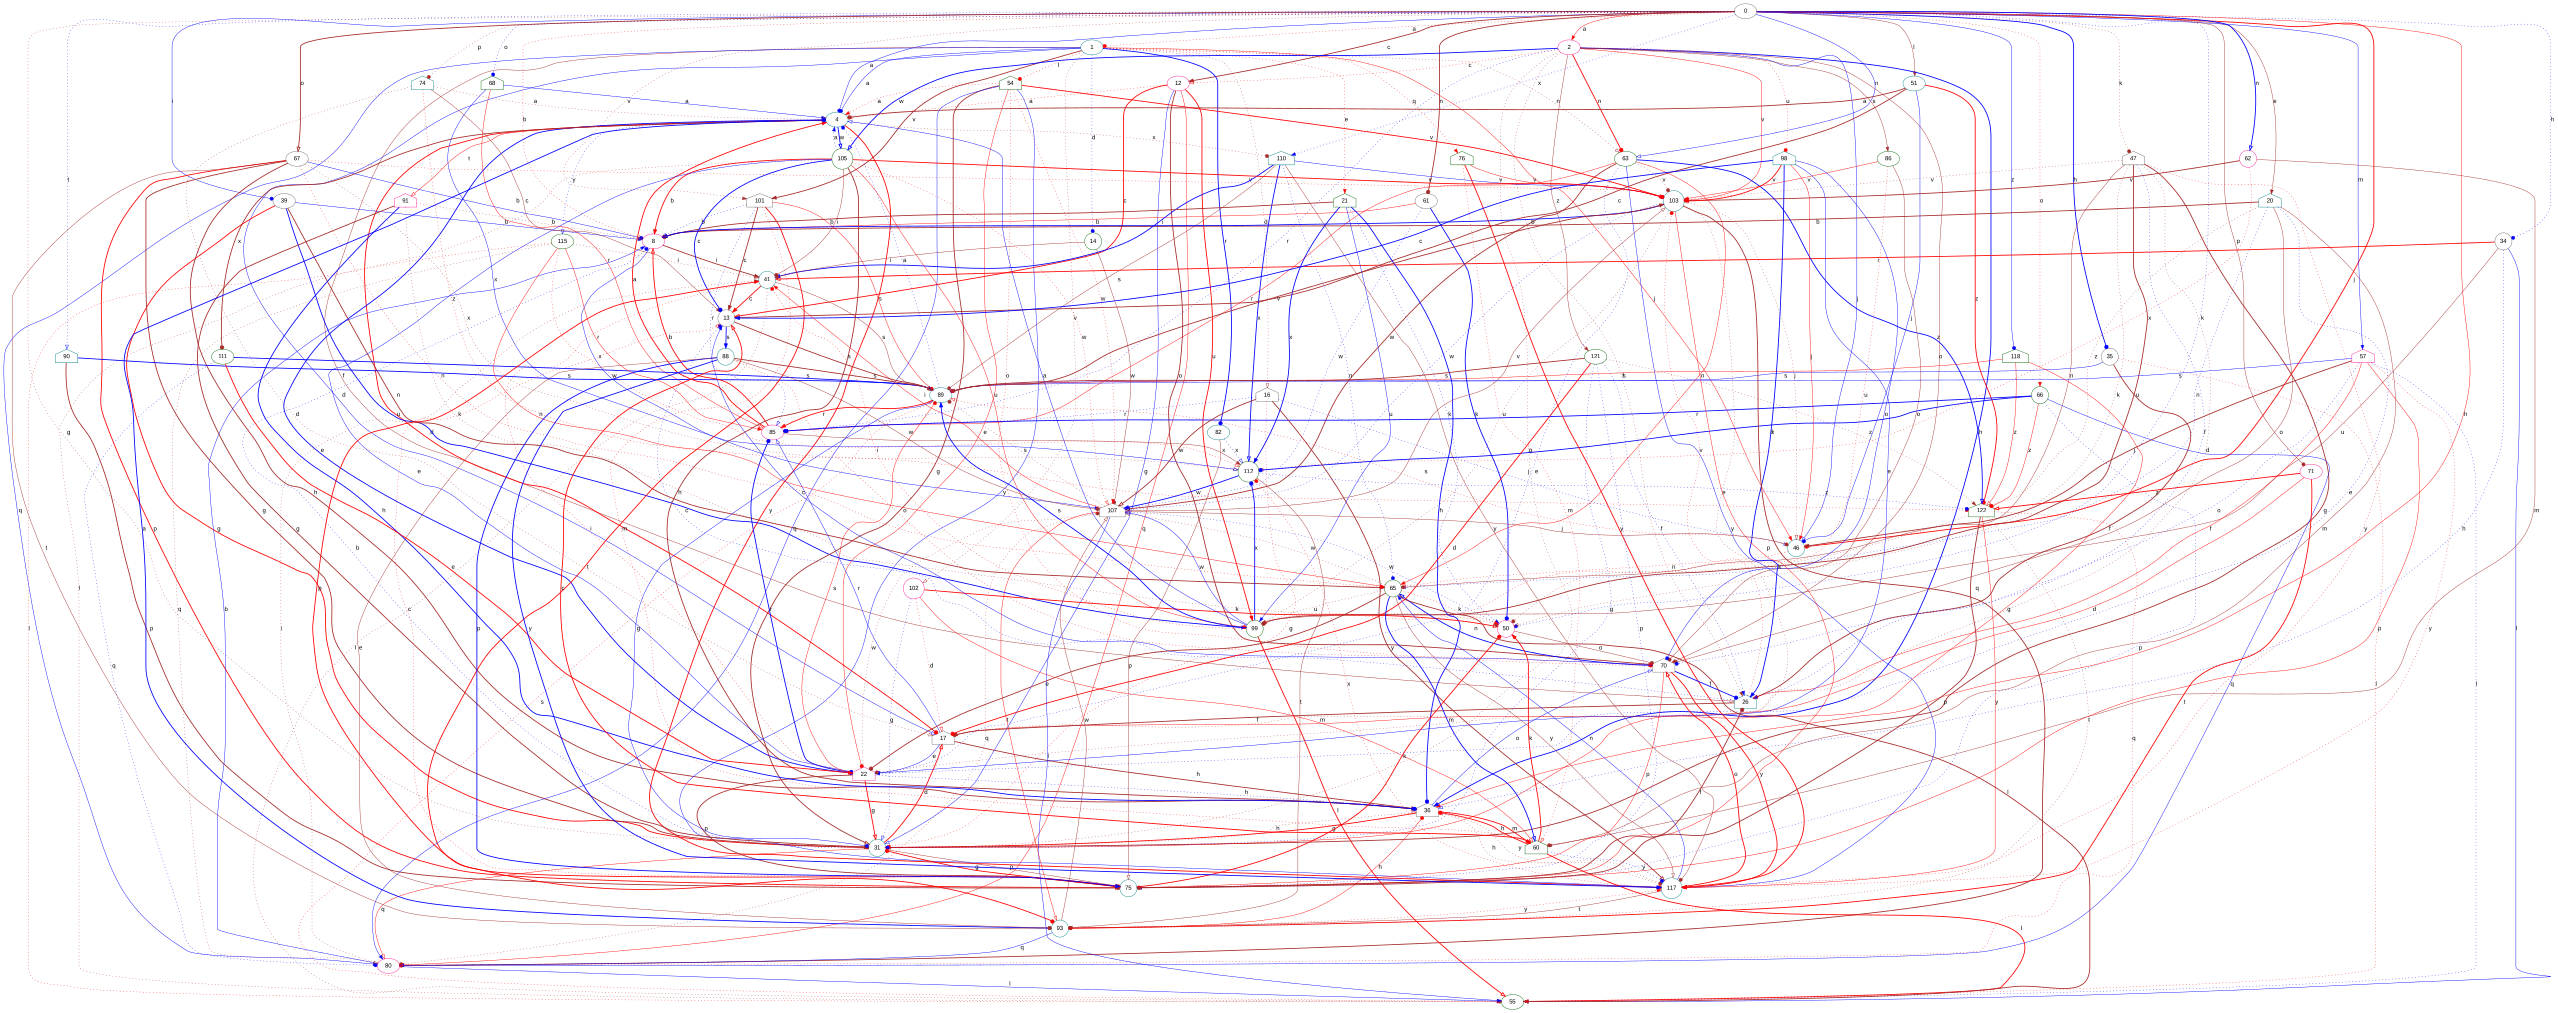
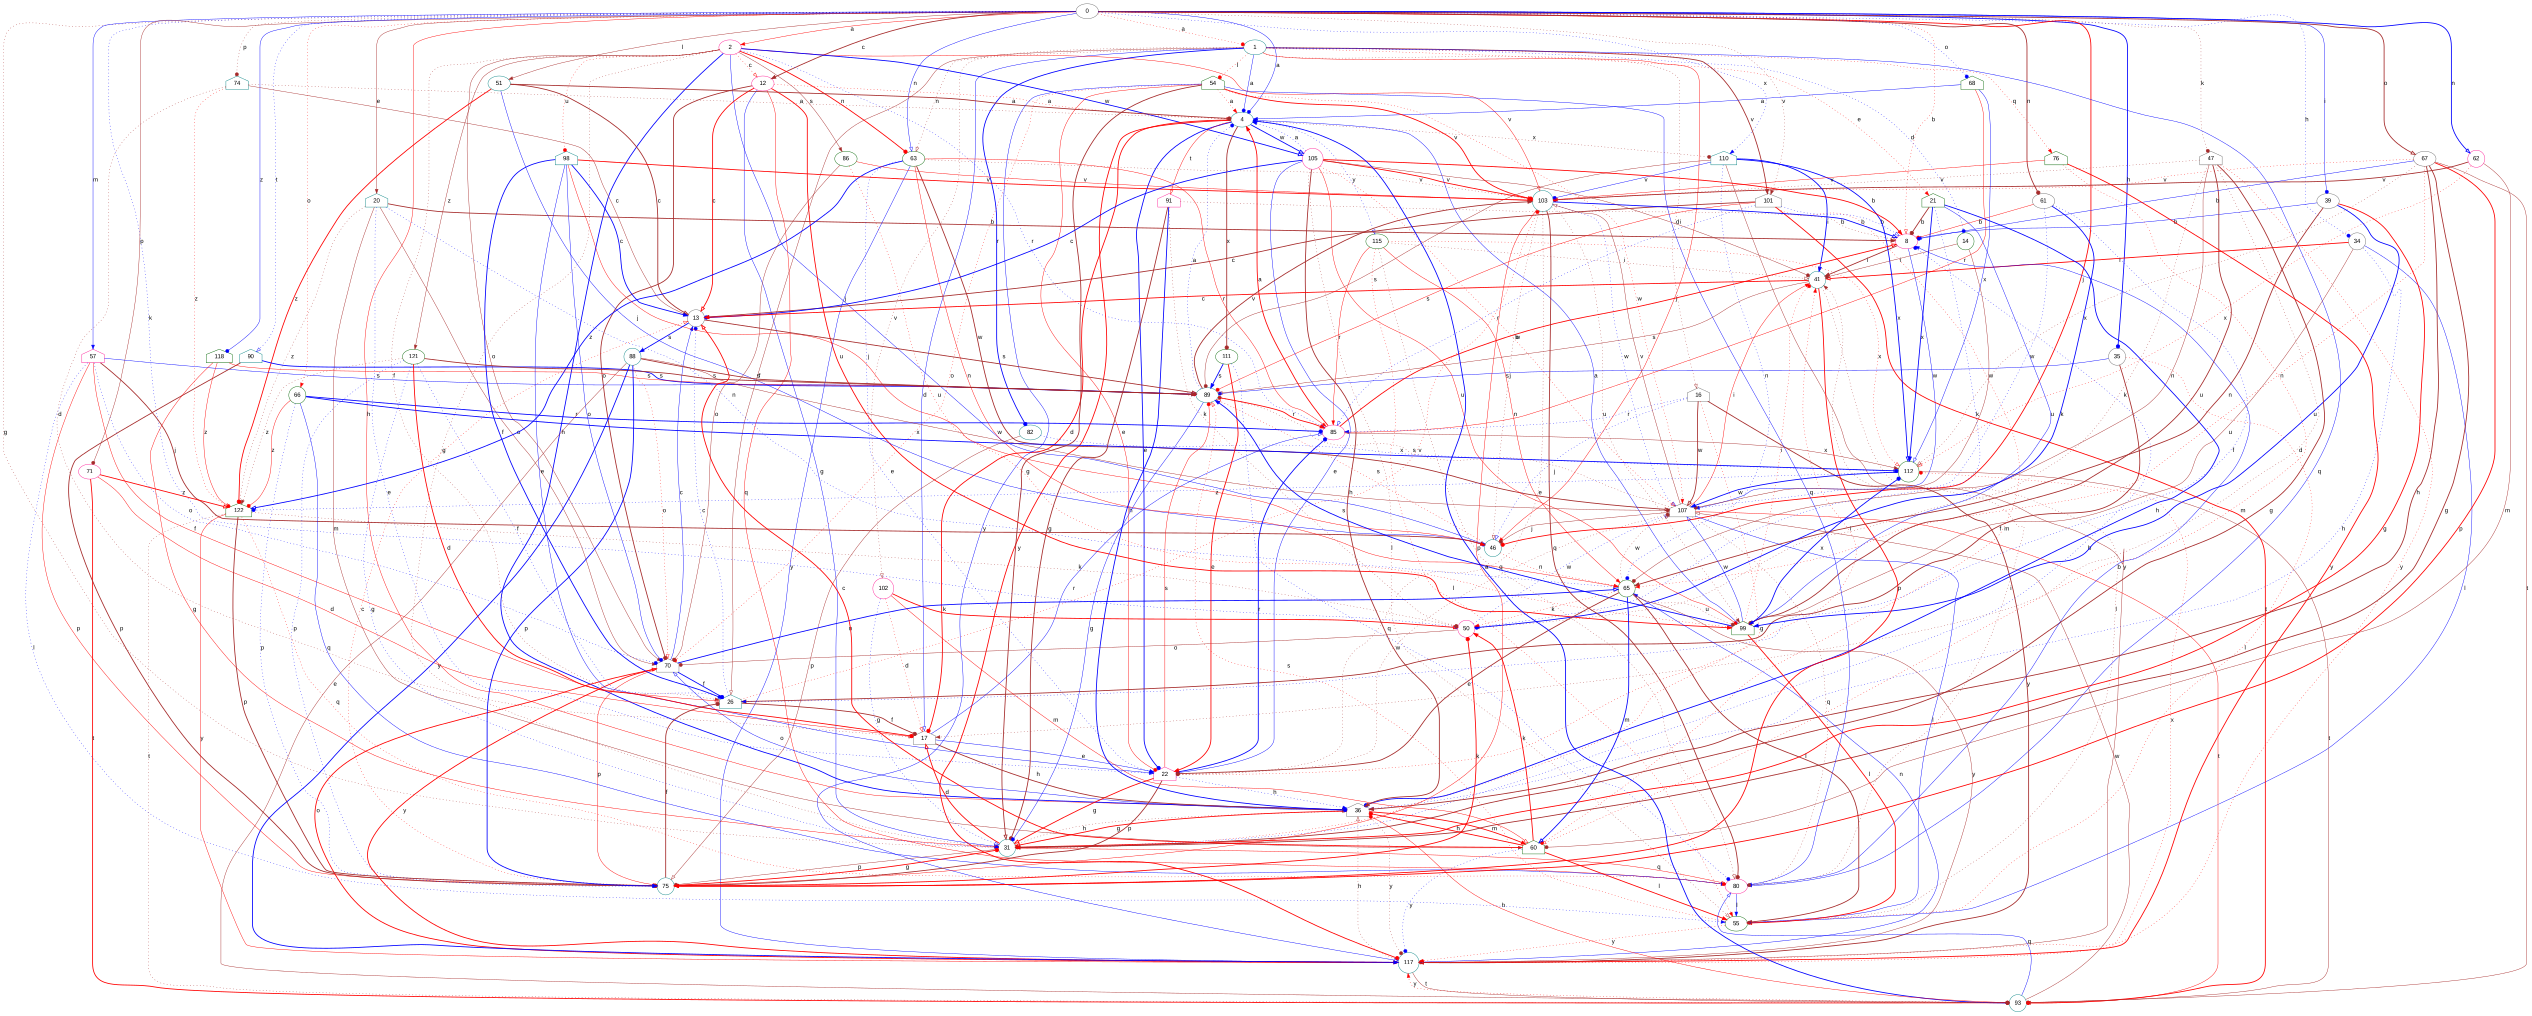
(842, 159) -> (1313, 159)
(2146, 523) -> (1725, 645)
(1255, 629) -> (1743, 629)
(2236, 793) -> (1574, 943)
